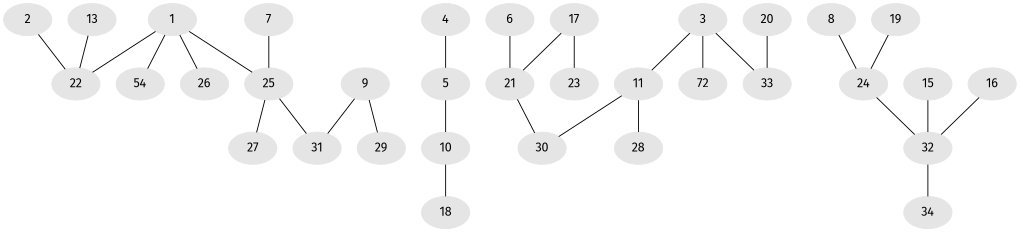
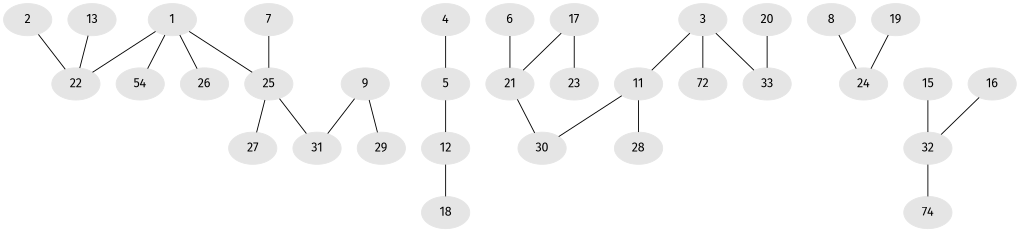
(896, 116) -> none
(446, 148) -> (446, 148)
(928, 213) -> (928, 213)
